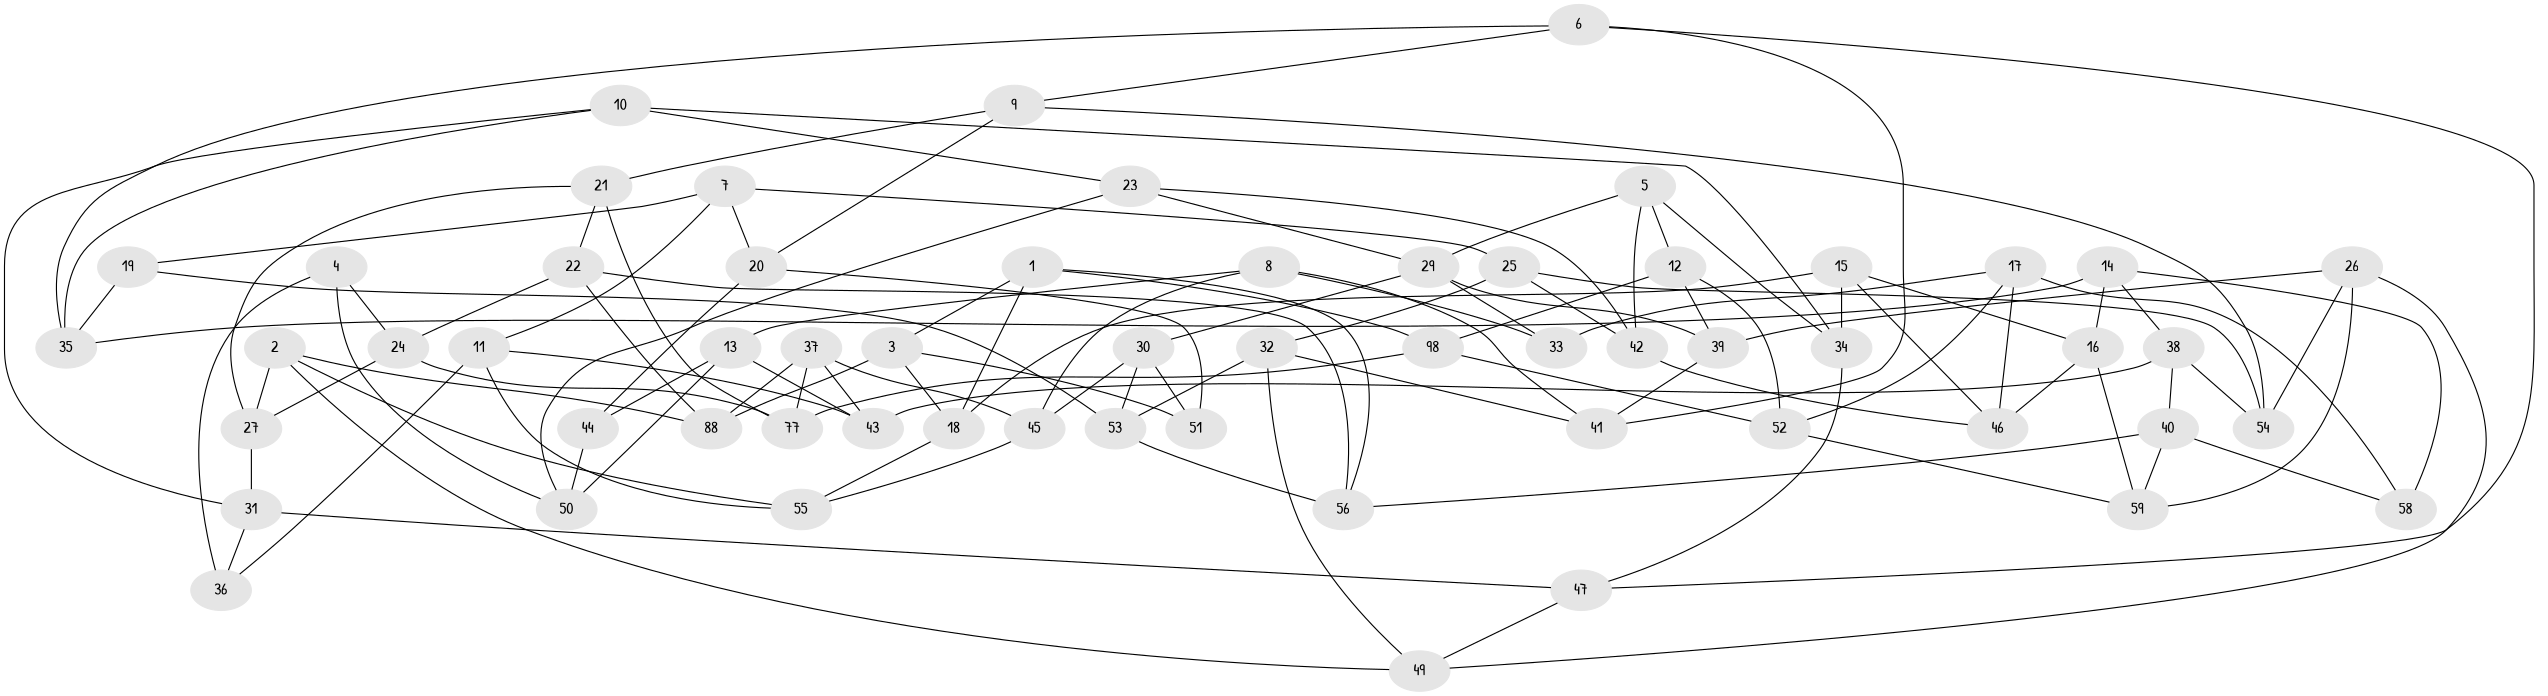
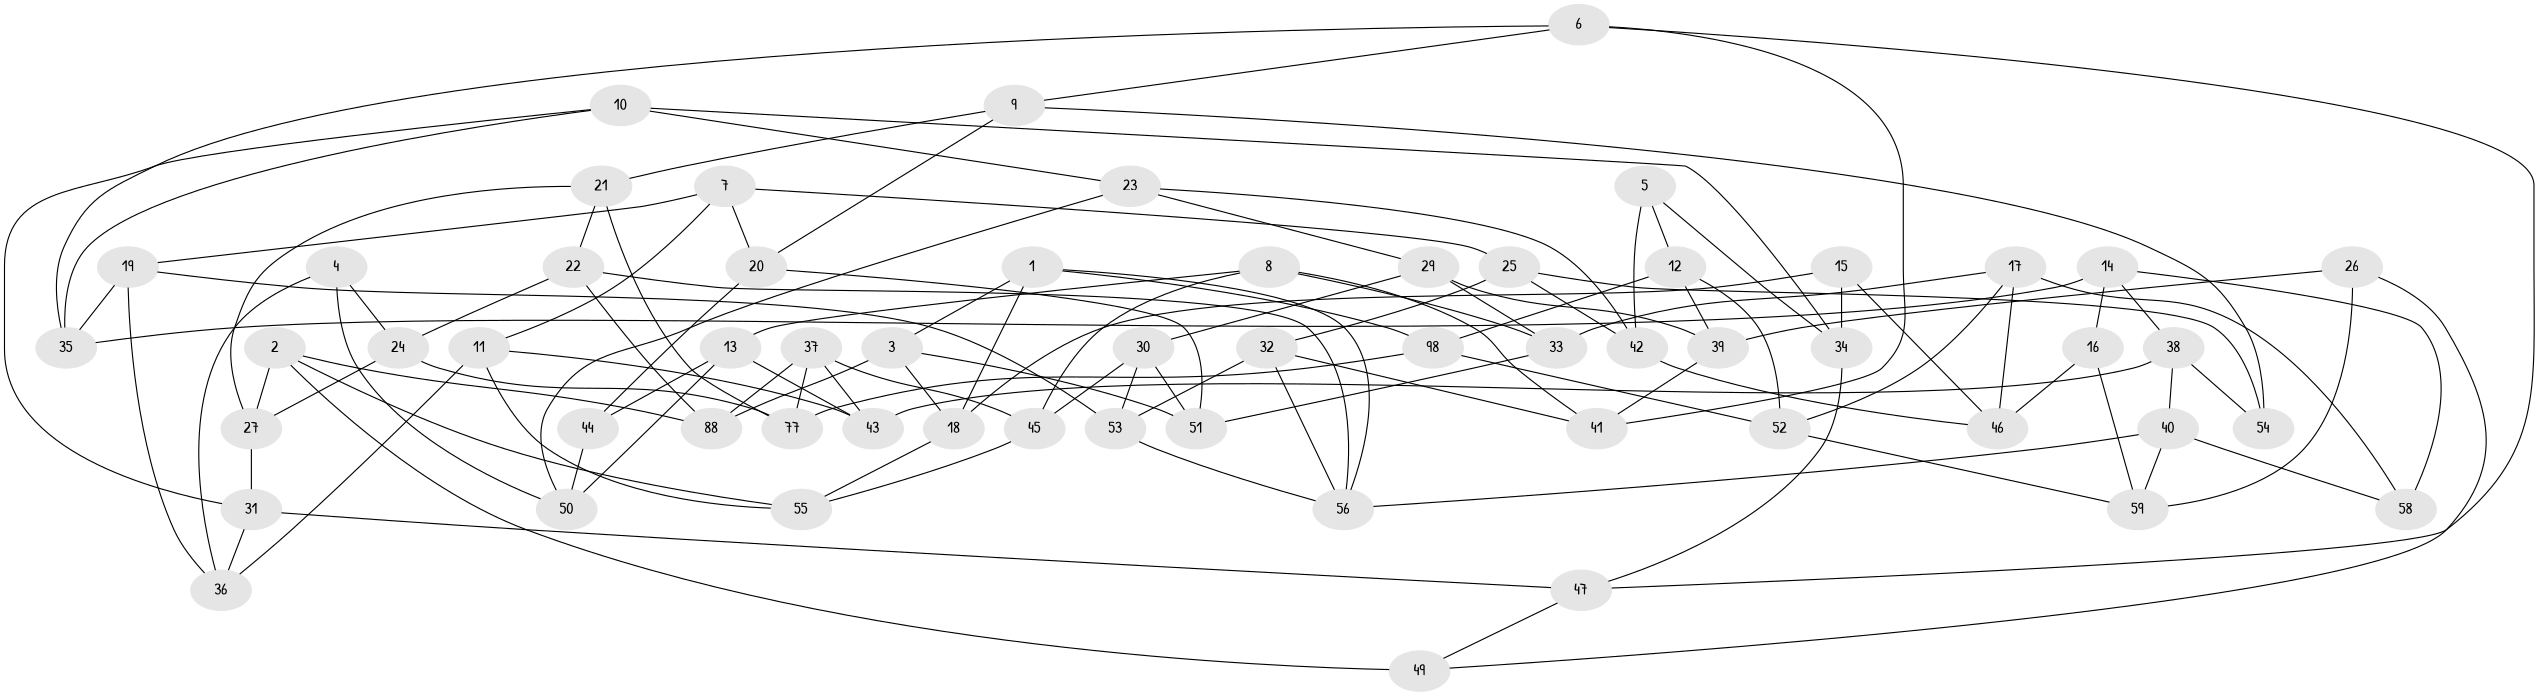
(1534, 223) -> none
(1992, 315) -> none
(2308, 348) -> none
none -> (1362, 392)
none -> (145, 437)
(1302, 527) -> (1305, 429)
